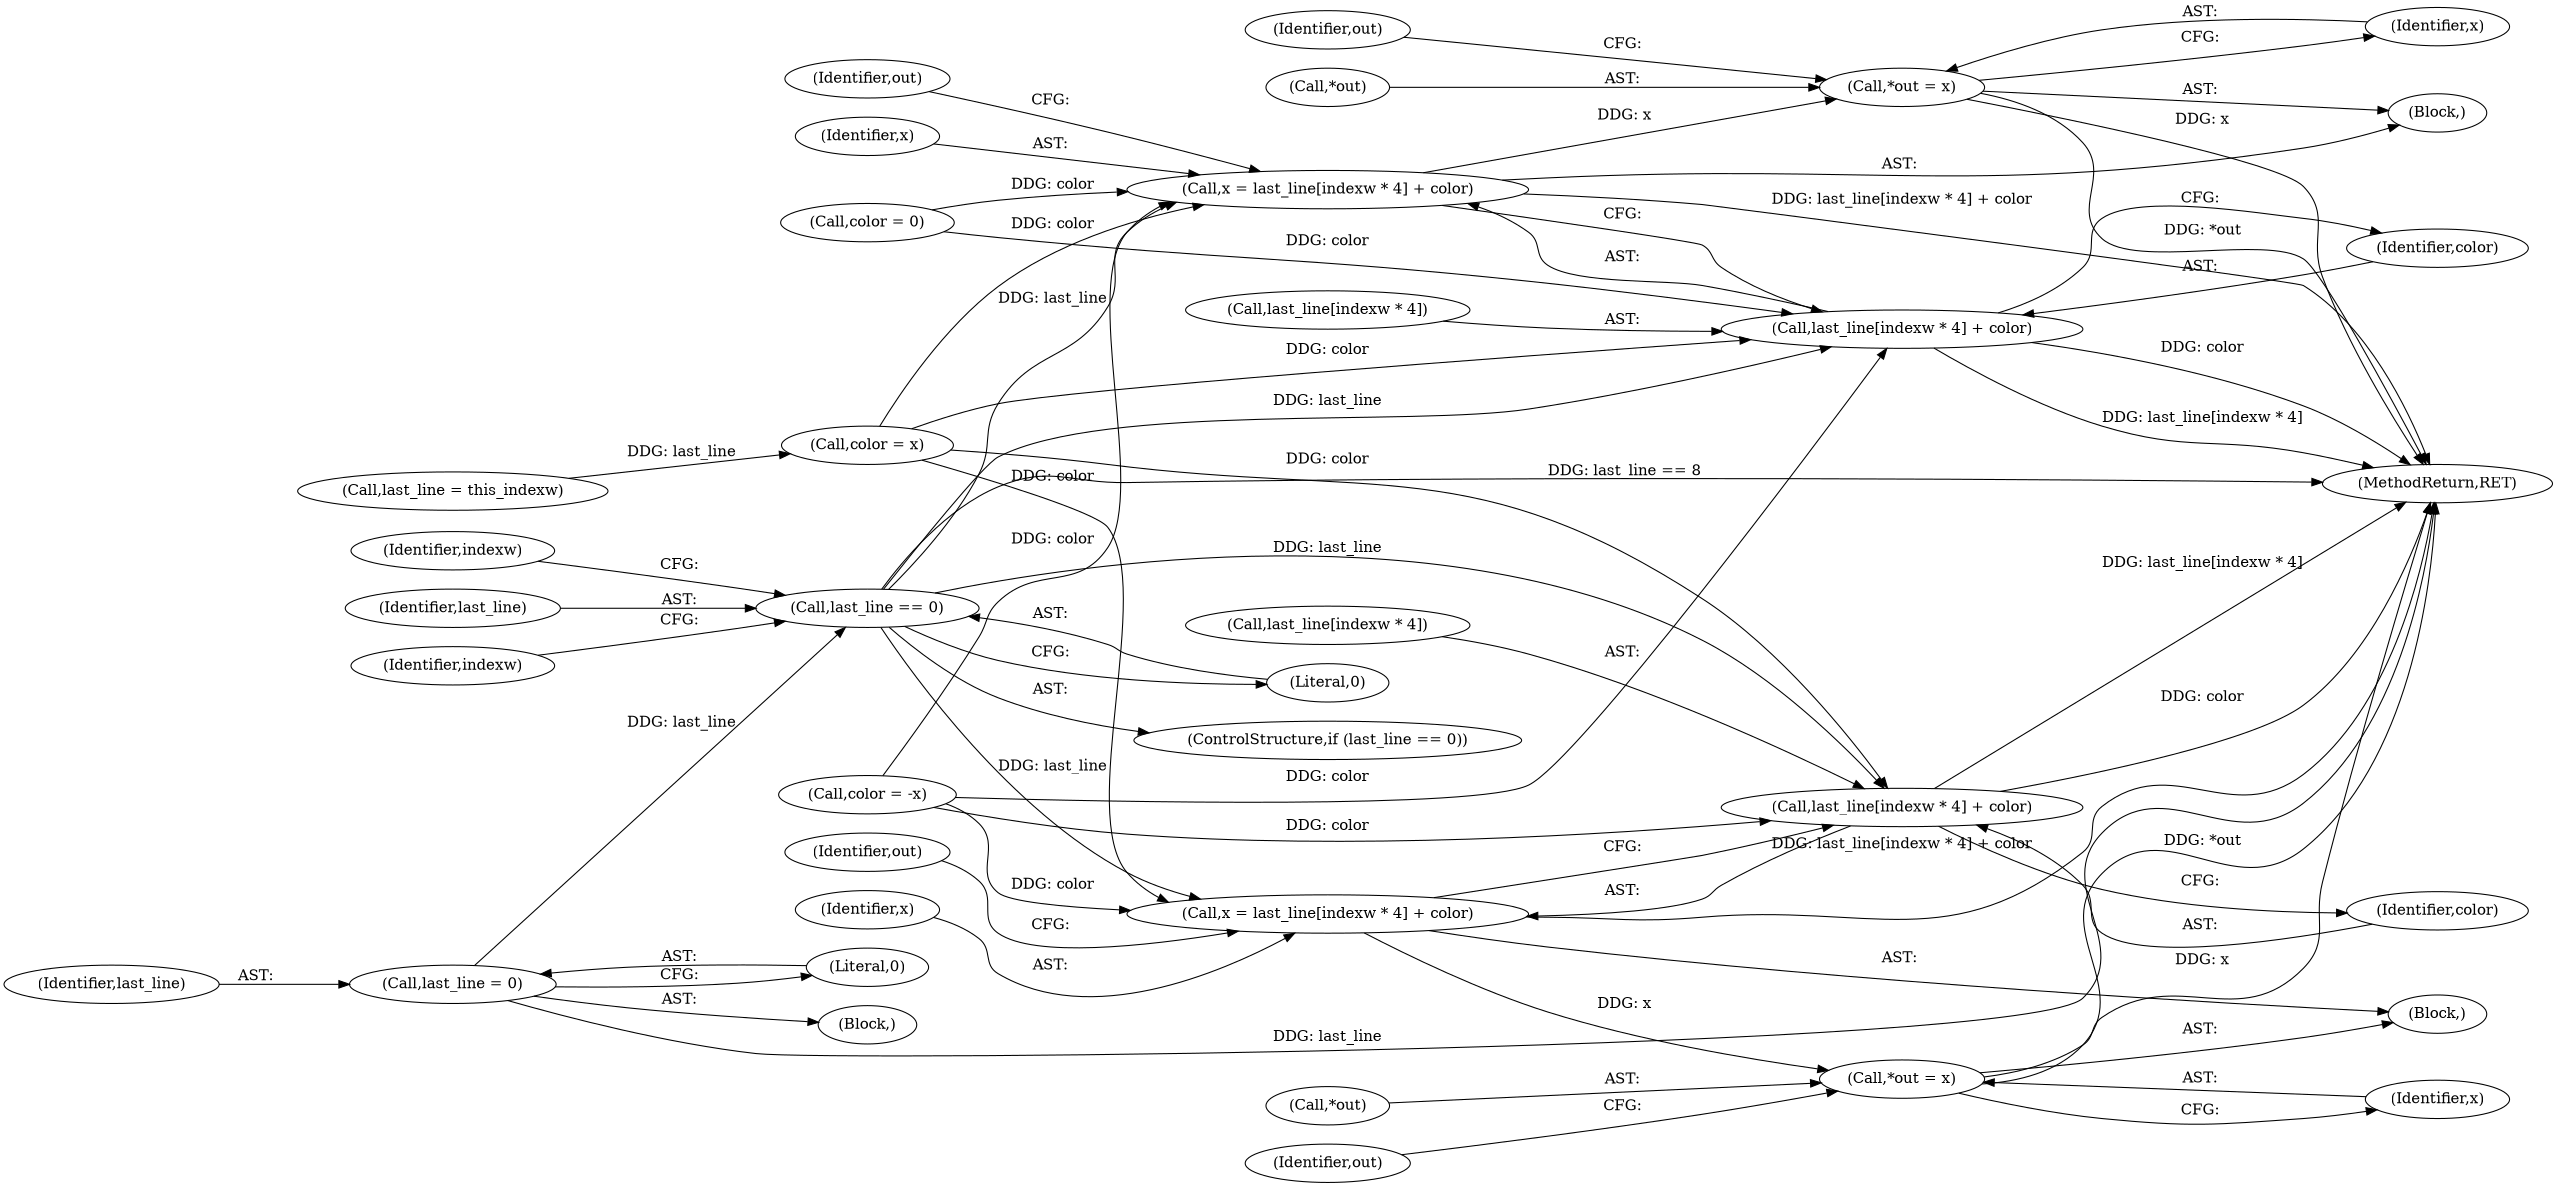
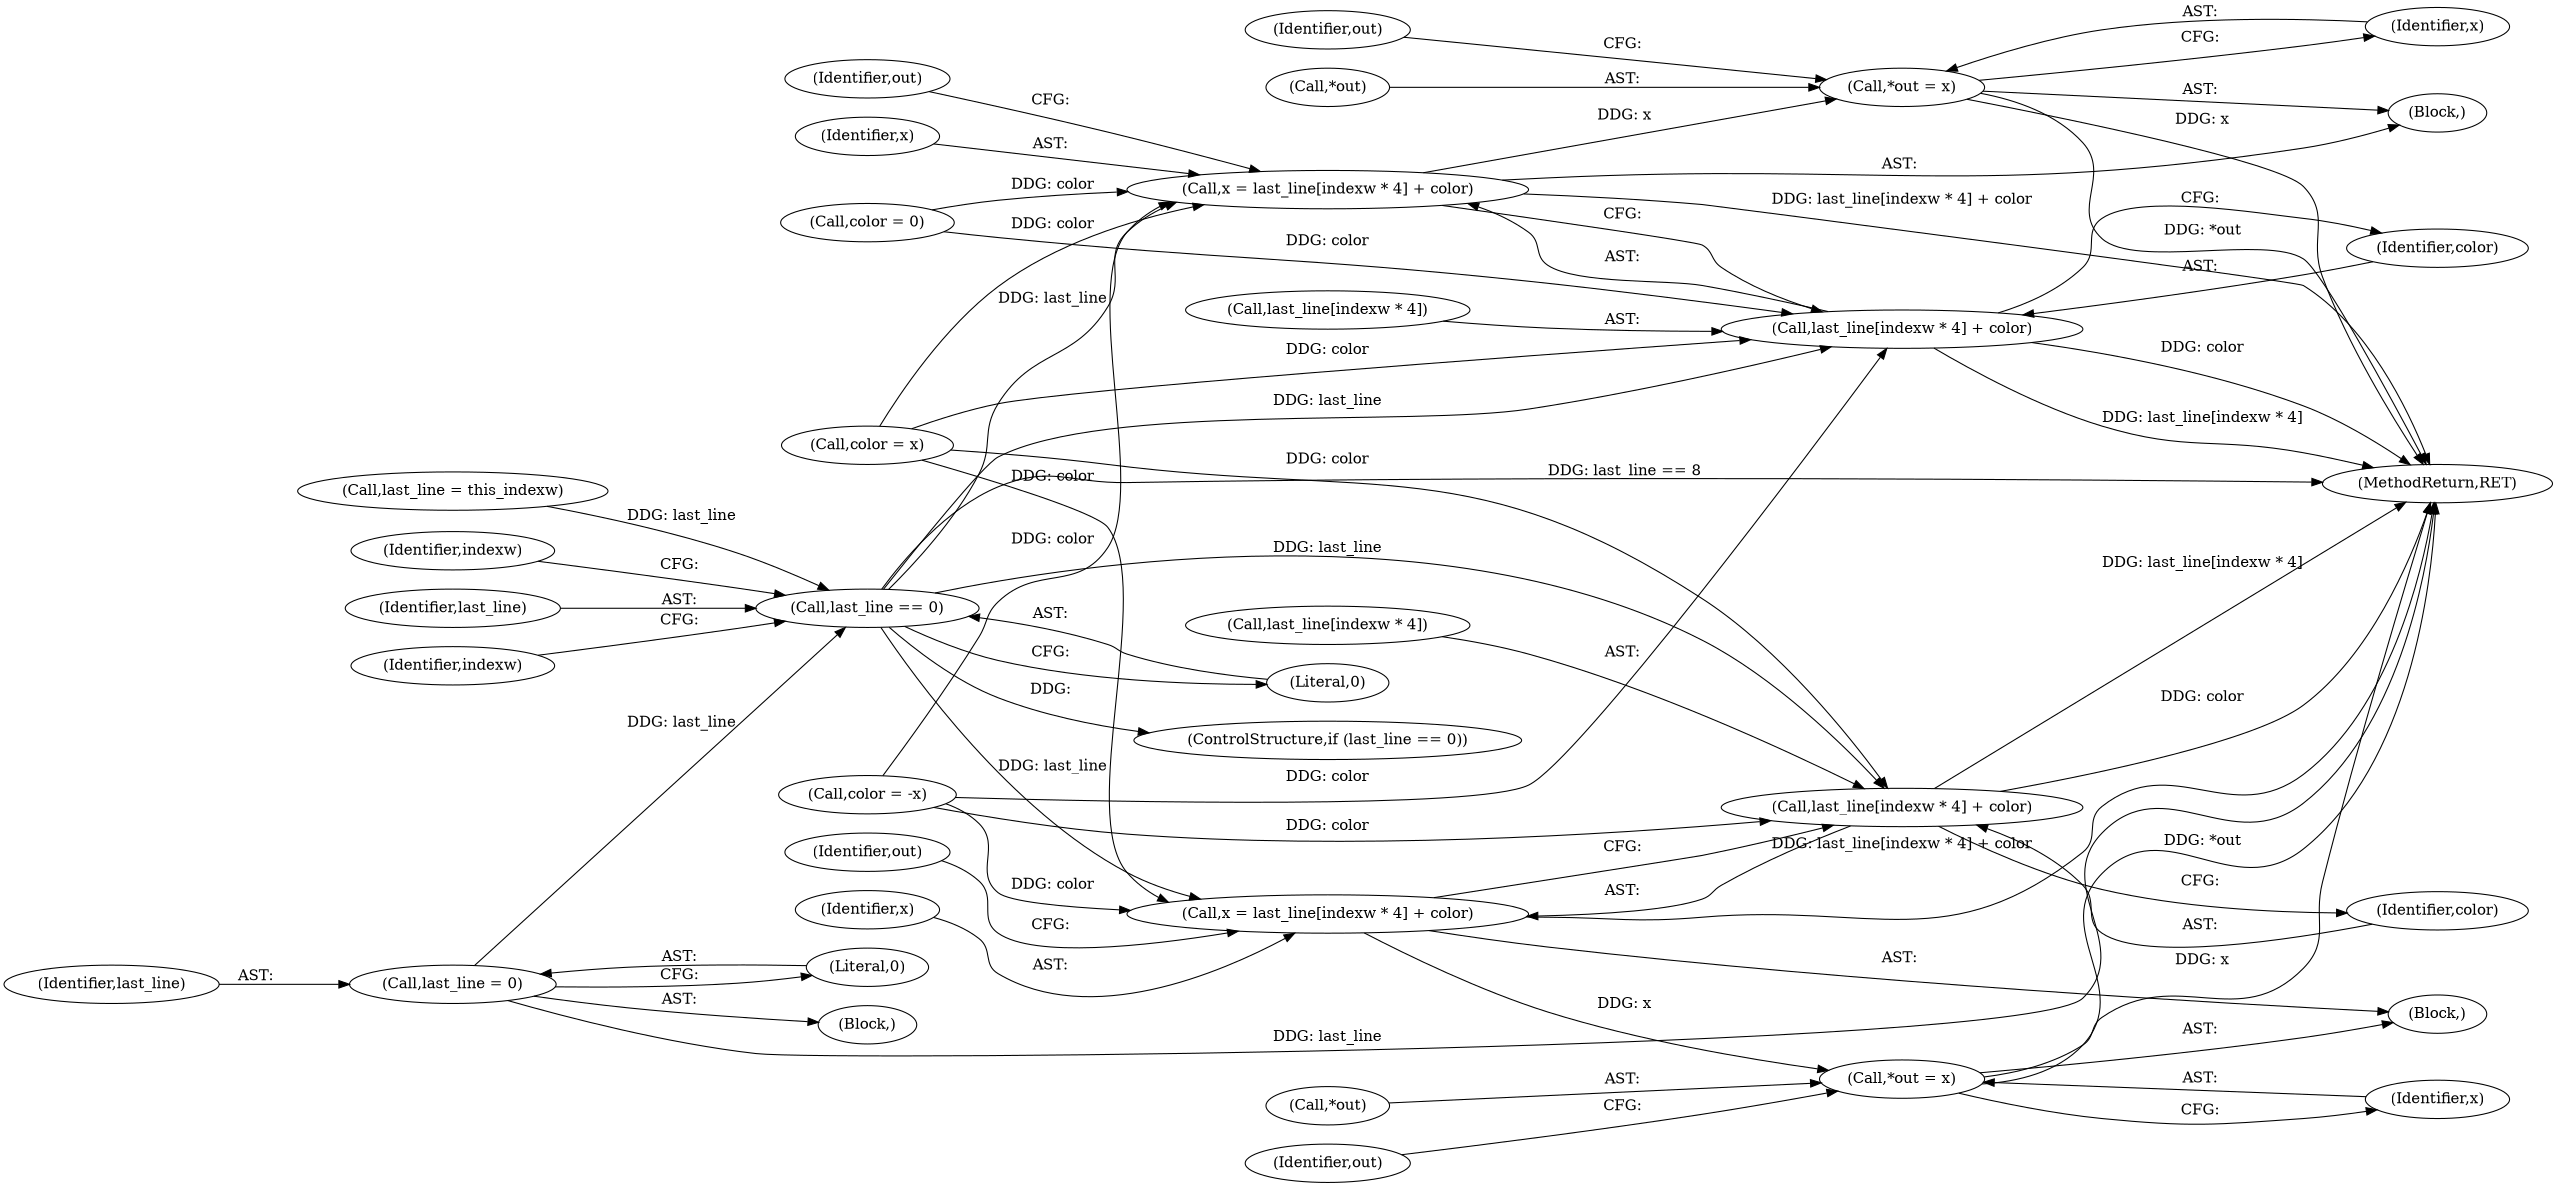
(674, 467) -> (685, 537)
(1053, 690) -> (1053, 690)
